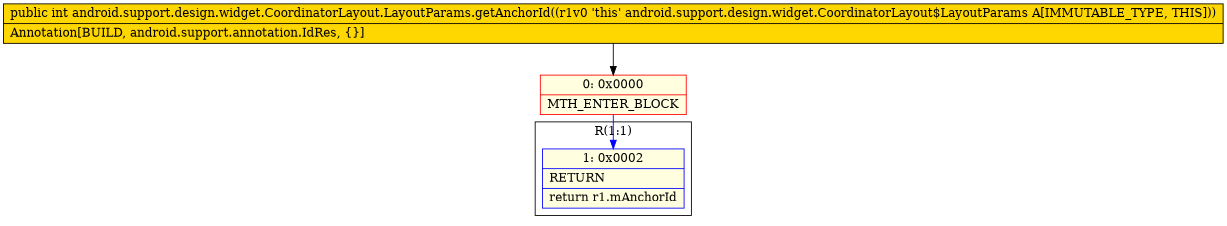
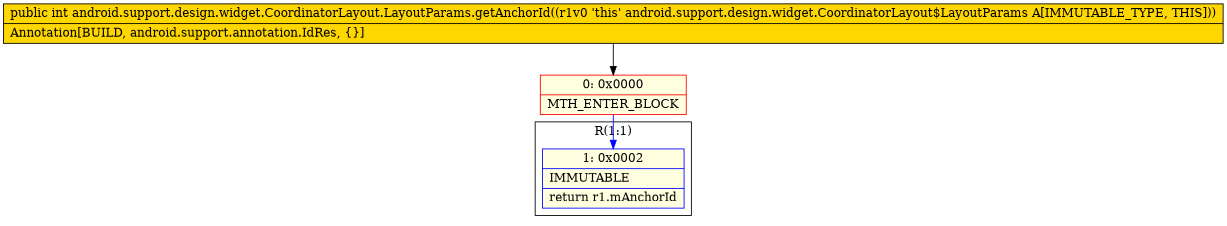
(577, 178) -> (590, 178)
